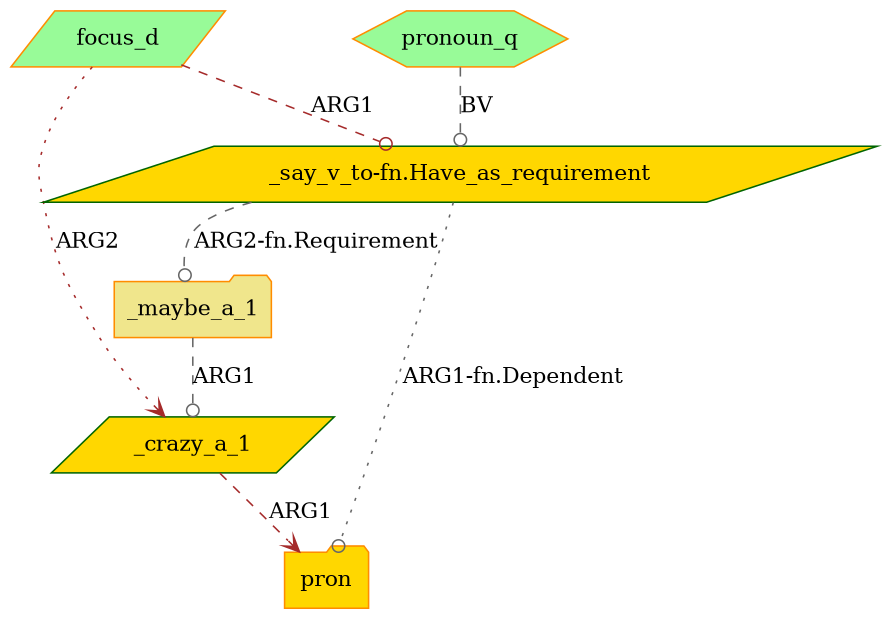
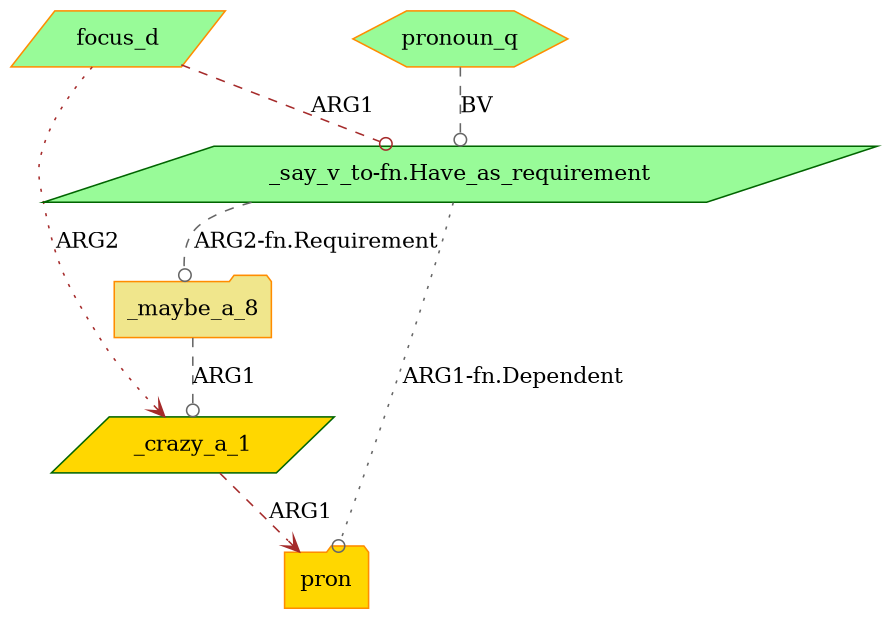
(460, 174) -> (460, 174)
(193, 310) -> (193, 310)
